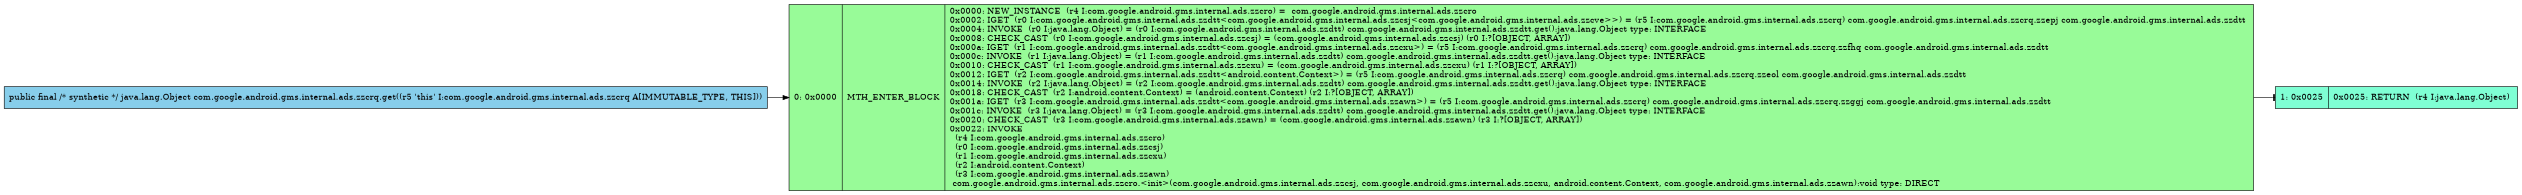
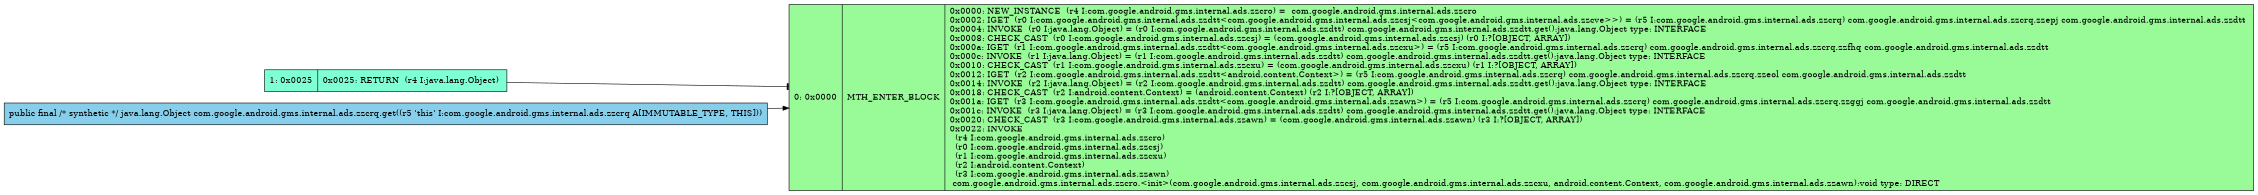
(2263, 98) -> (646, 85)
